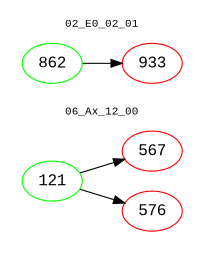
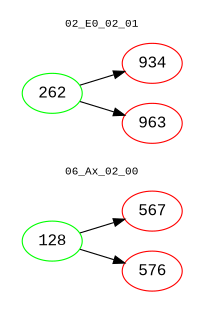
(52, 63) -> (52, 93)
(152, 63) -> (152, 123)
none -> (152, 63)
(102, 112) -> (102, 172)
(52, 181) -> (52, 241)
